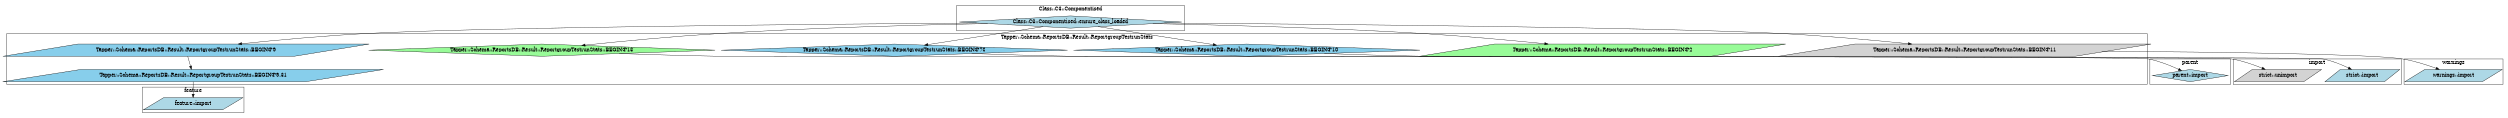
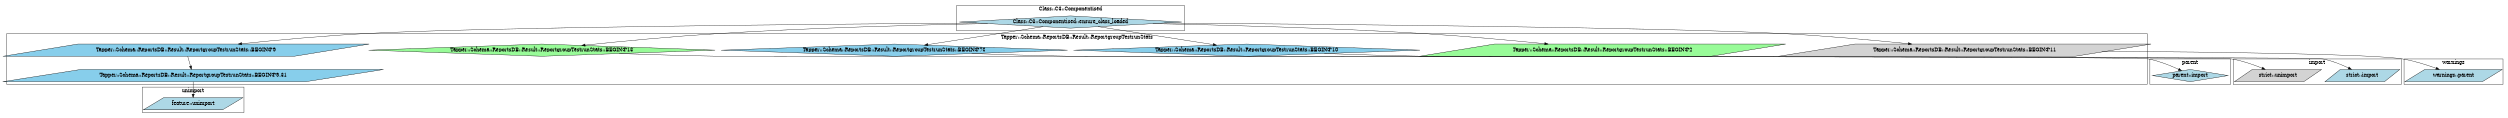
(2454, 76) -> (2454, 76)
(193, 91) -> (193, 91)
(193, 104) -> (193, 104)
